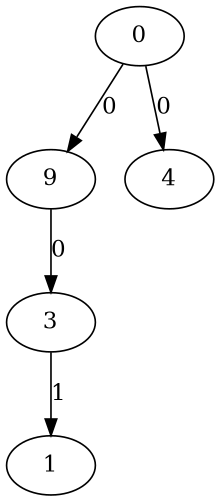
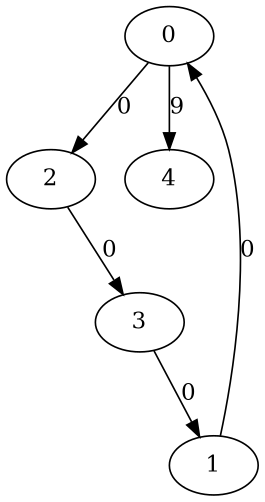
(164, 108) -> (178, 108)
(51, 179) -> (51, 179)
none -> (240, 253)
(59, 394) -> (189, 394)
